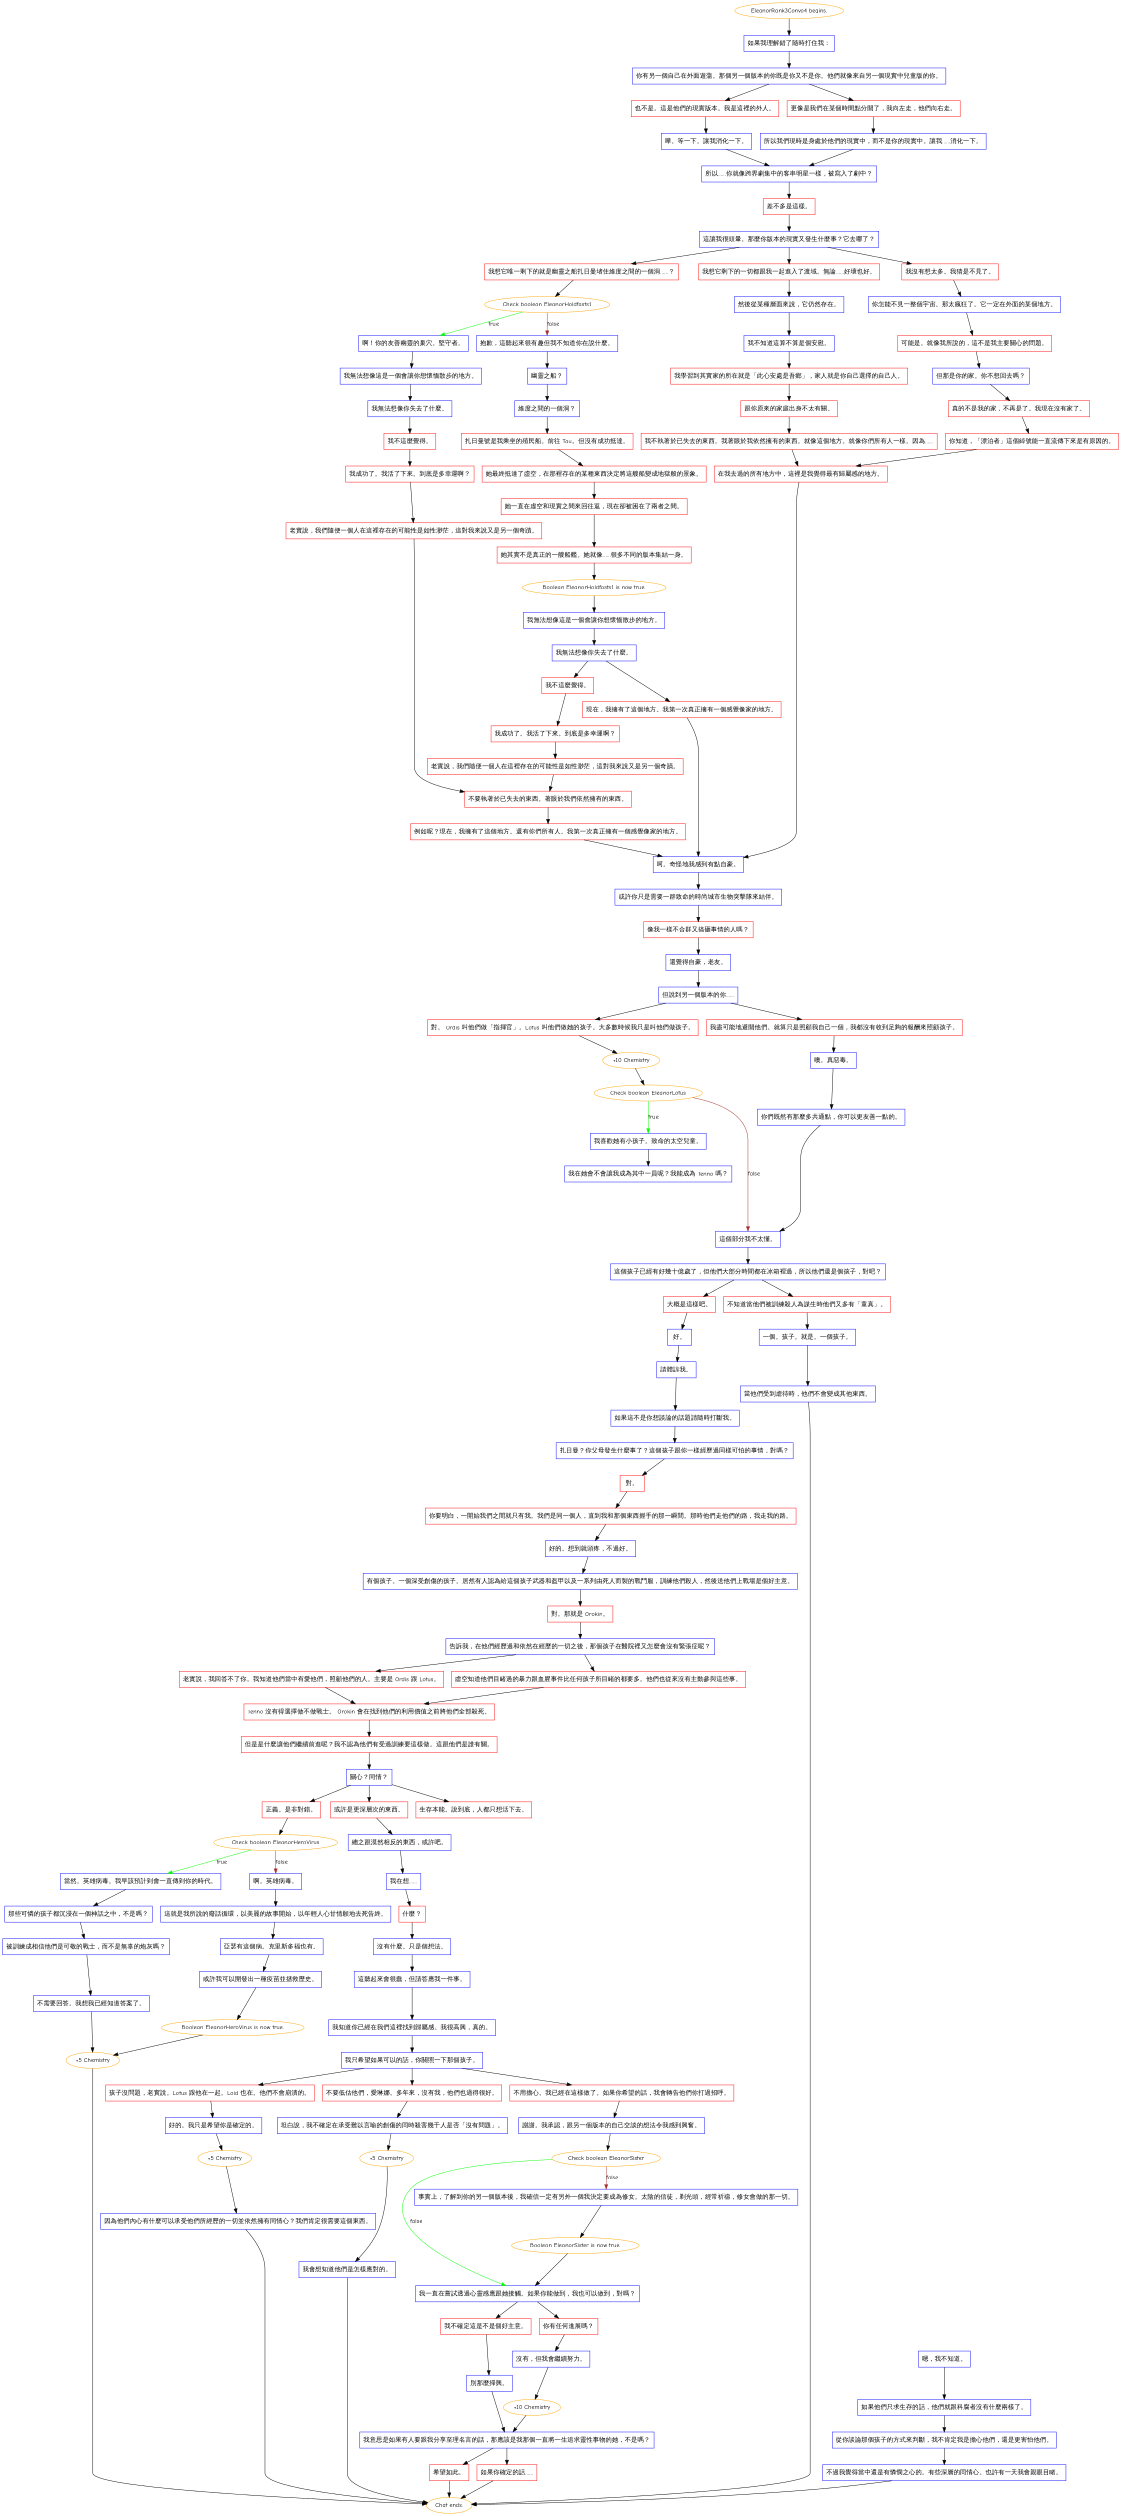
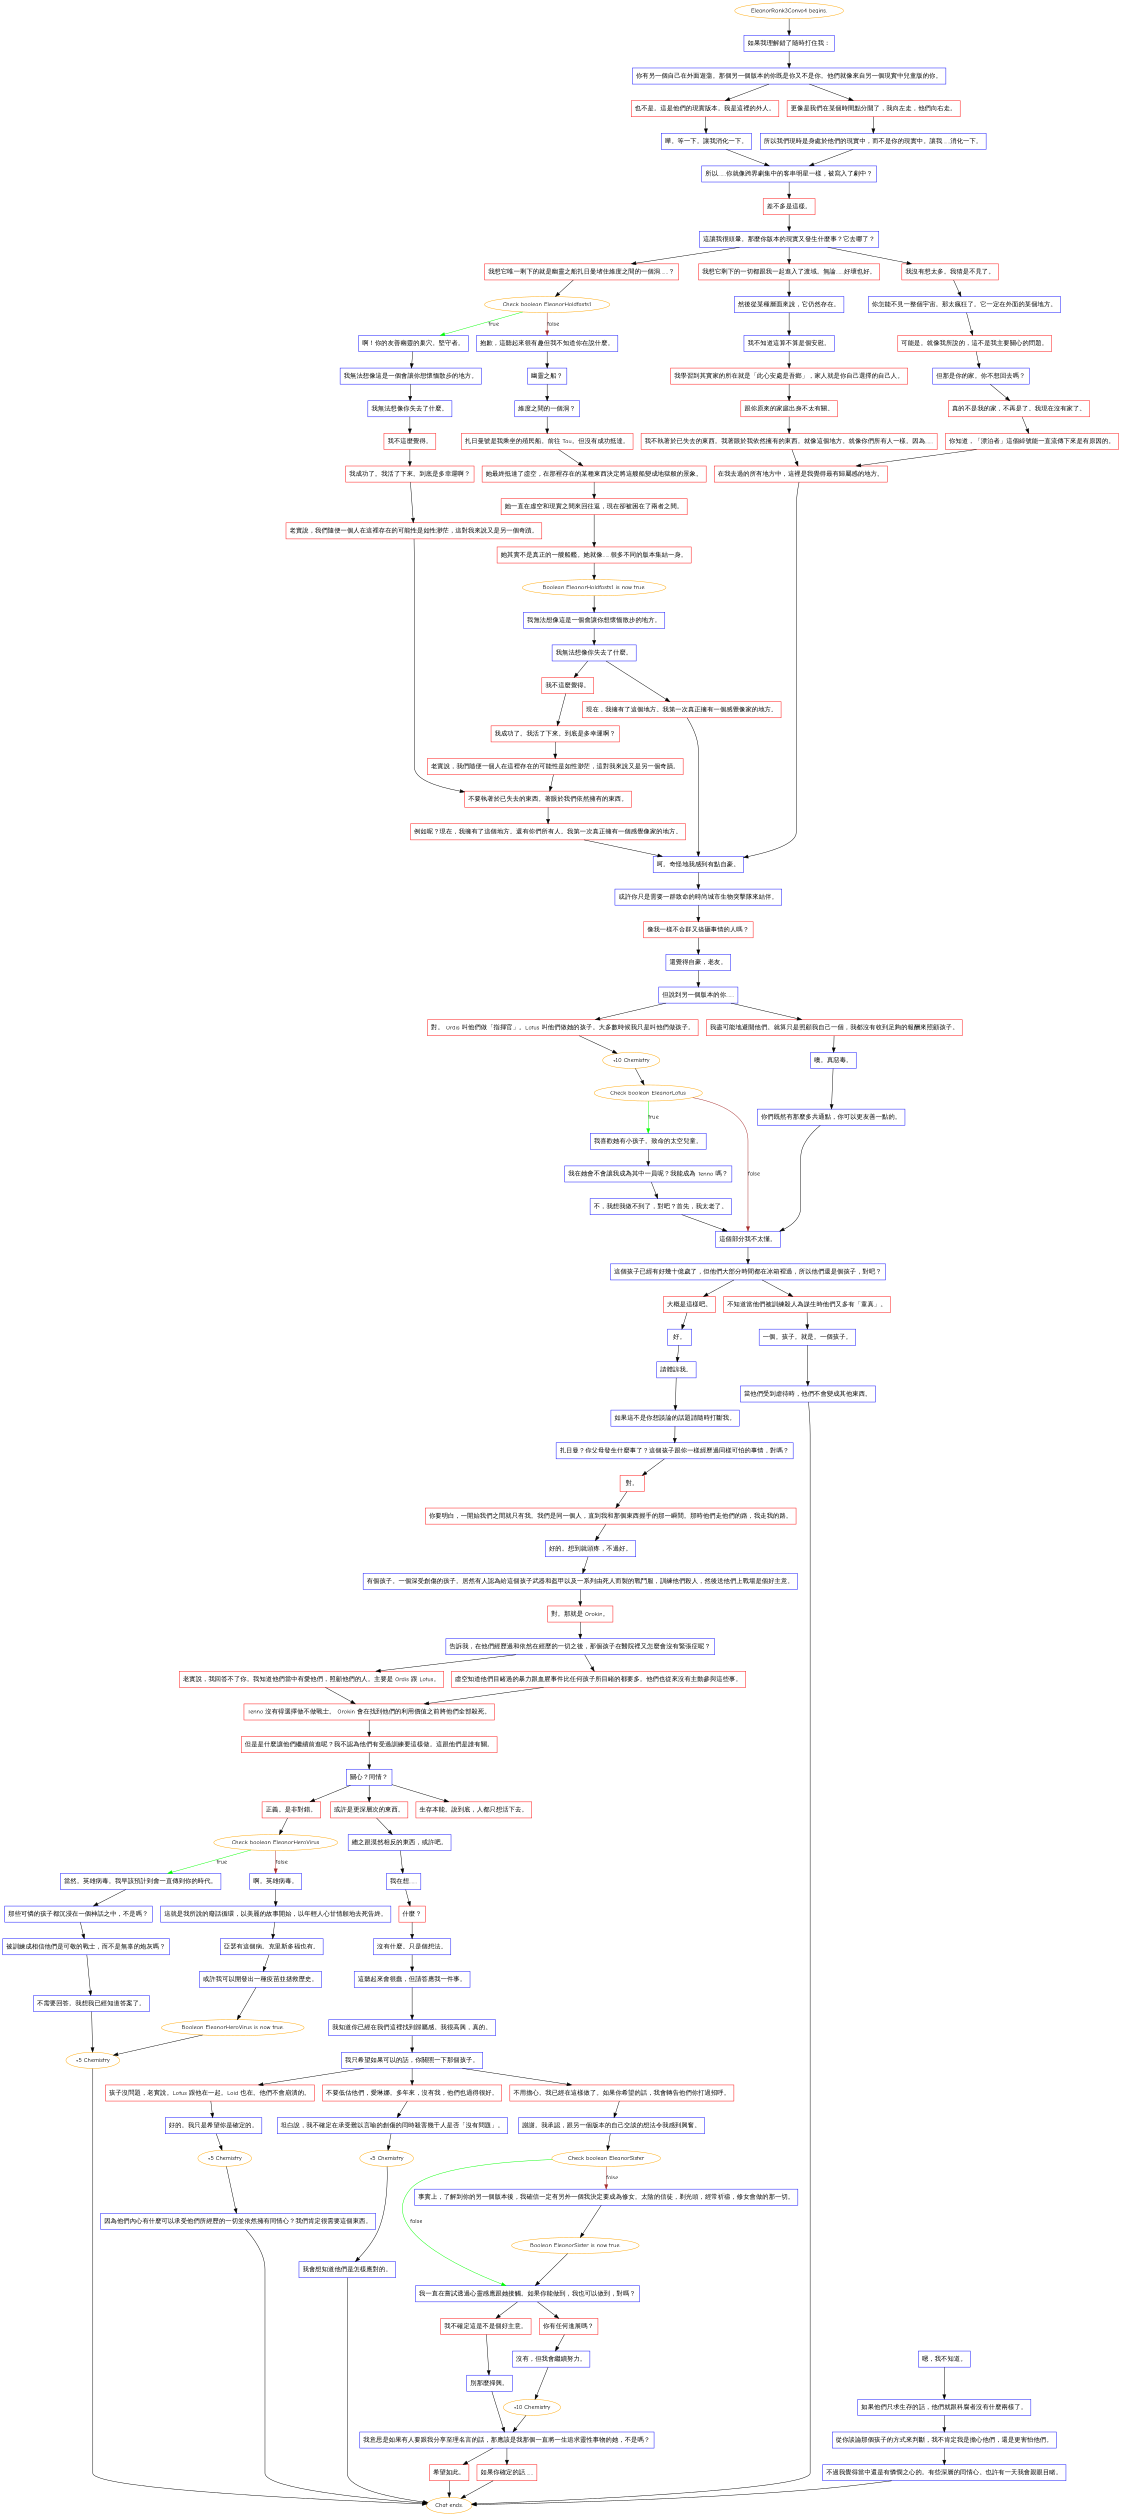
none -> (661, 1207)
